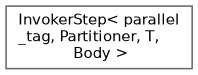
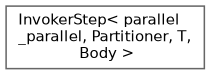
(99, 37) -> (105, 37)
